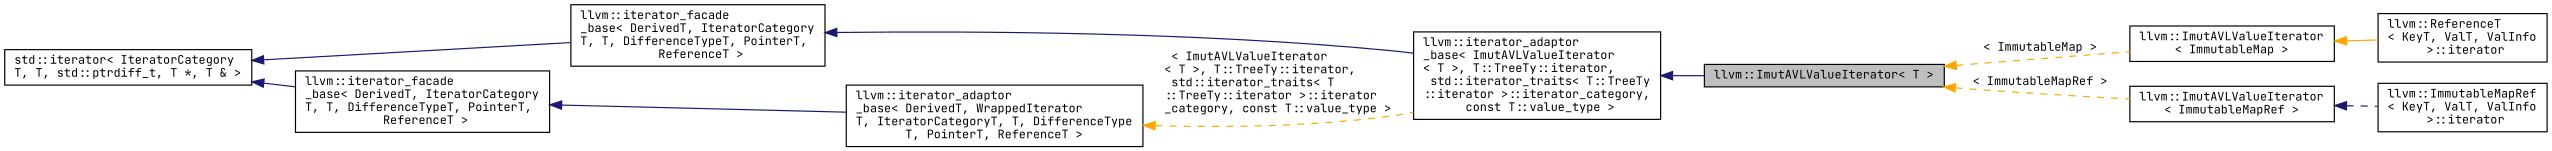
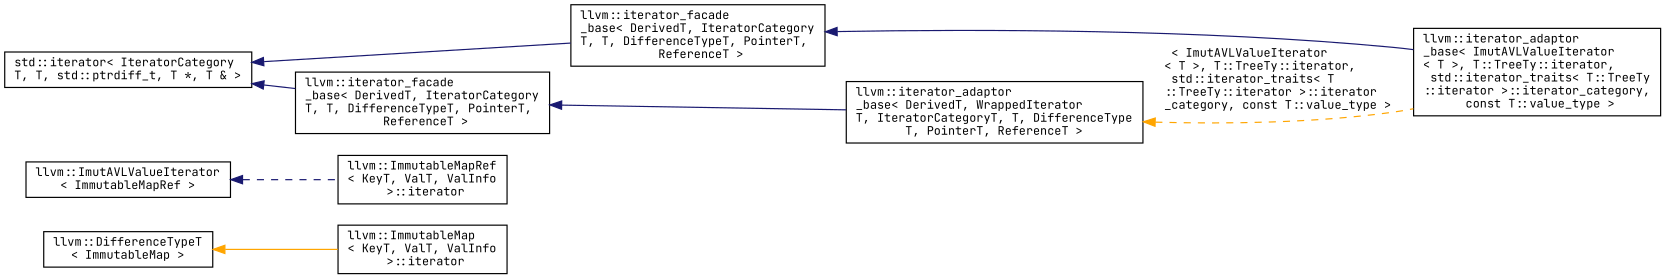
(2463, 38) -> (423, 249)
(2232, 44) -> (128, 249)
(1824, 76) -> none
